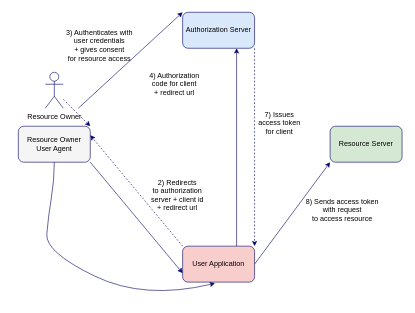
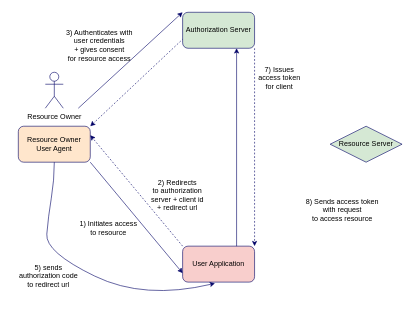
(219, 30) -> (219, 30)
(174, 84) -> none
(76, 112) -> (100, 117)
(279, 123) -> (279, 78)
(54, 144) -> (54, 144)
(366, 144) -> (366, 144)
(292, 214) -> none
none -> (108, 228)
none -> (48, 276)
